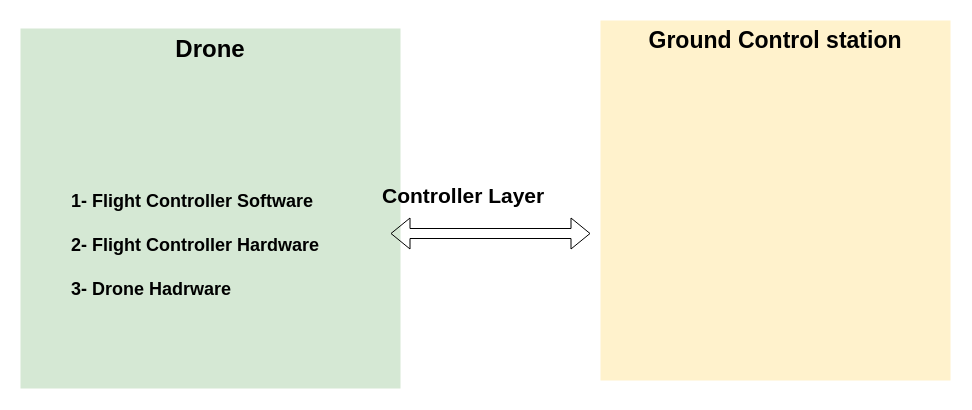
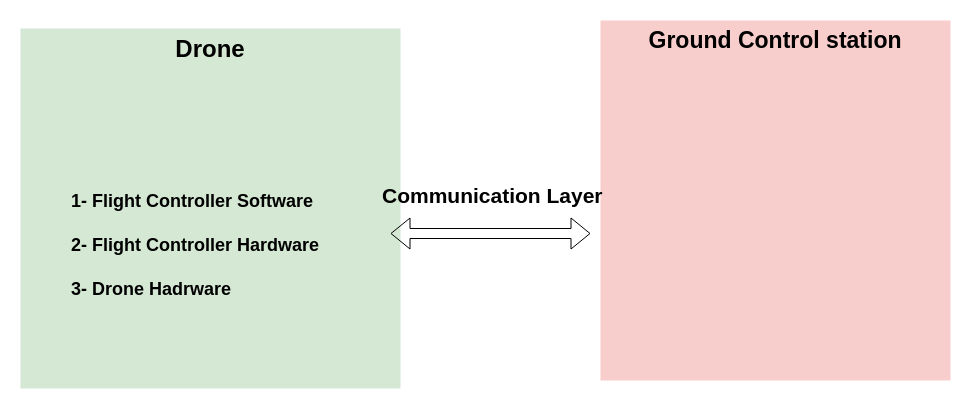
(432, 191) -> (442, 191)
(776, 201) -> (776, 201)
